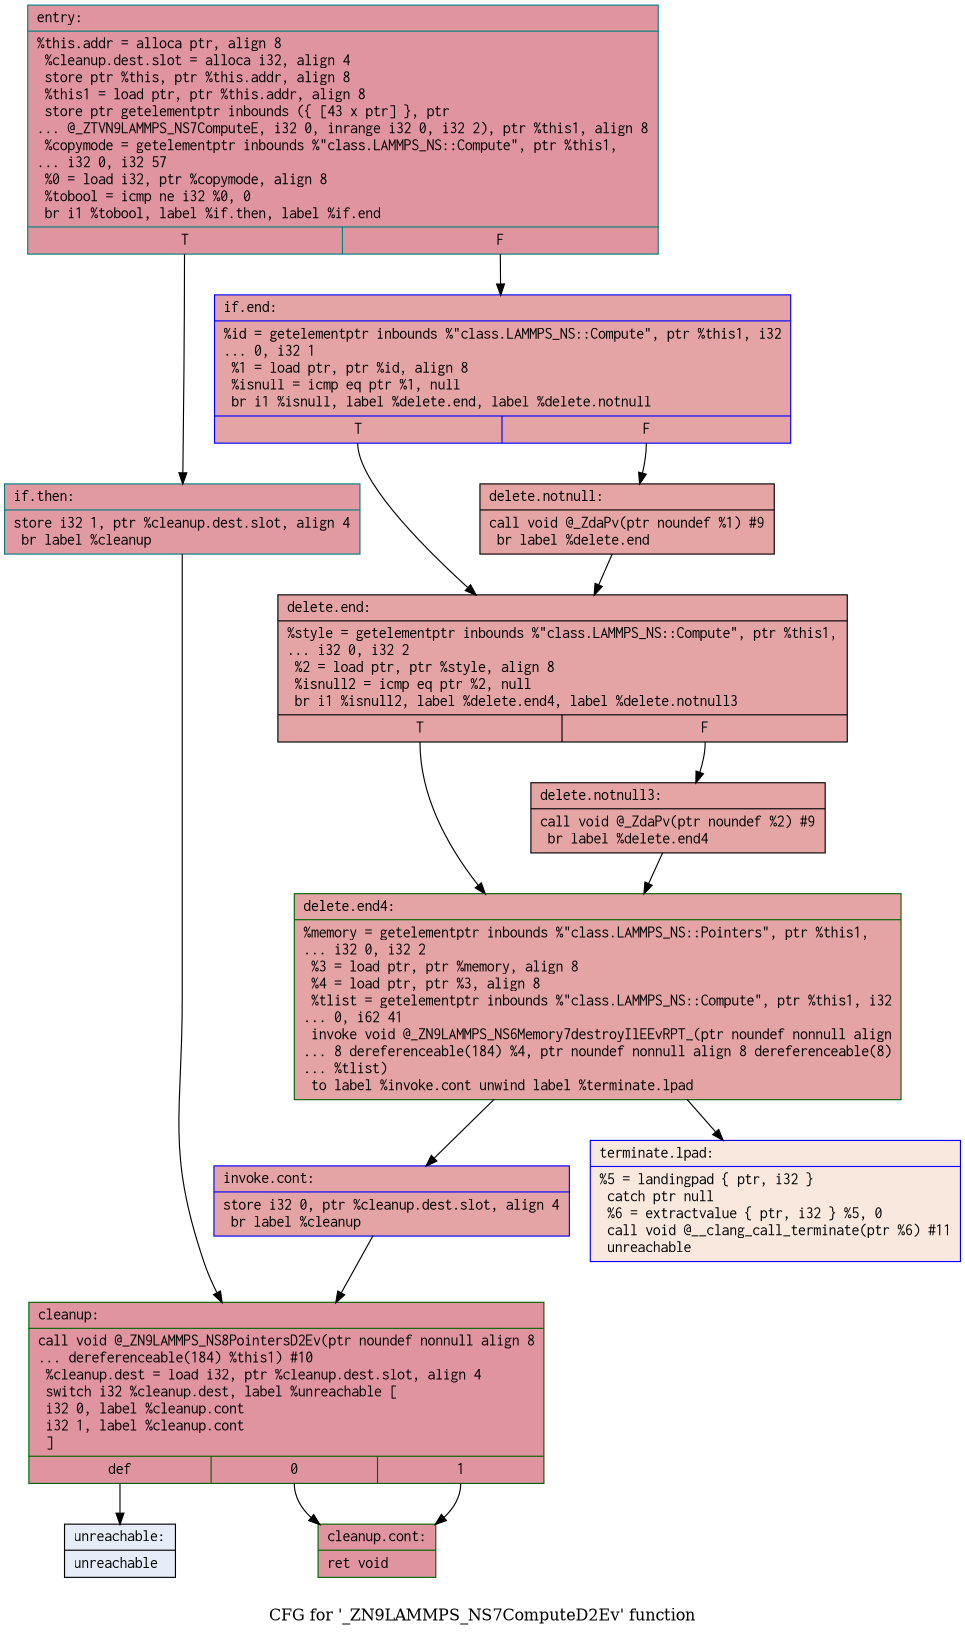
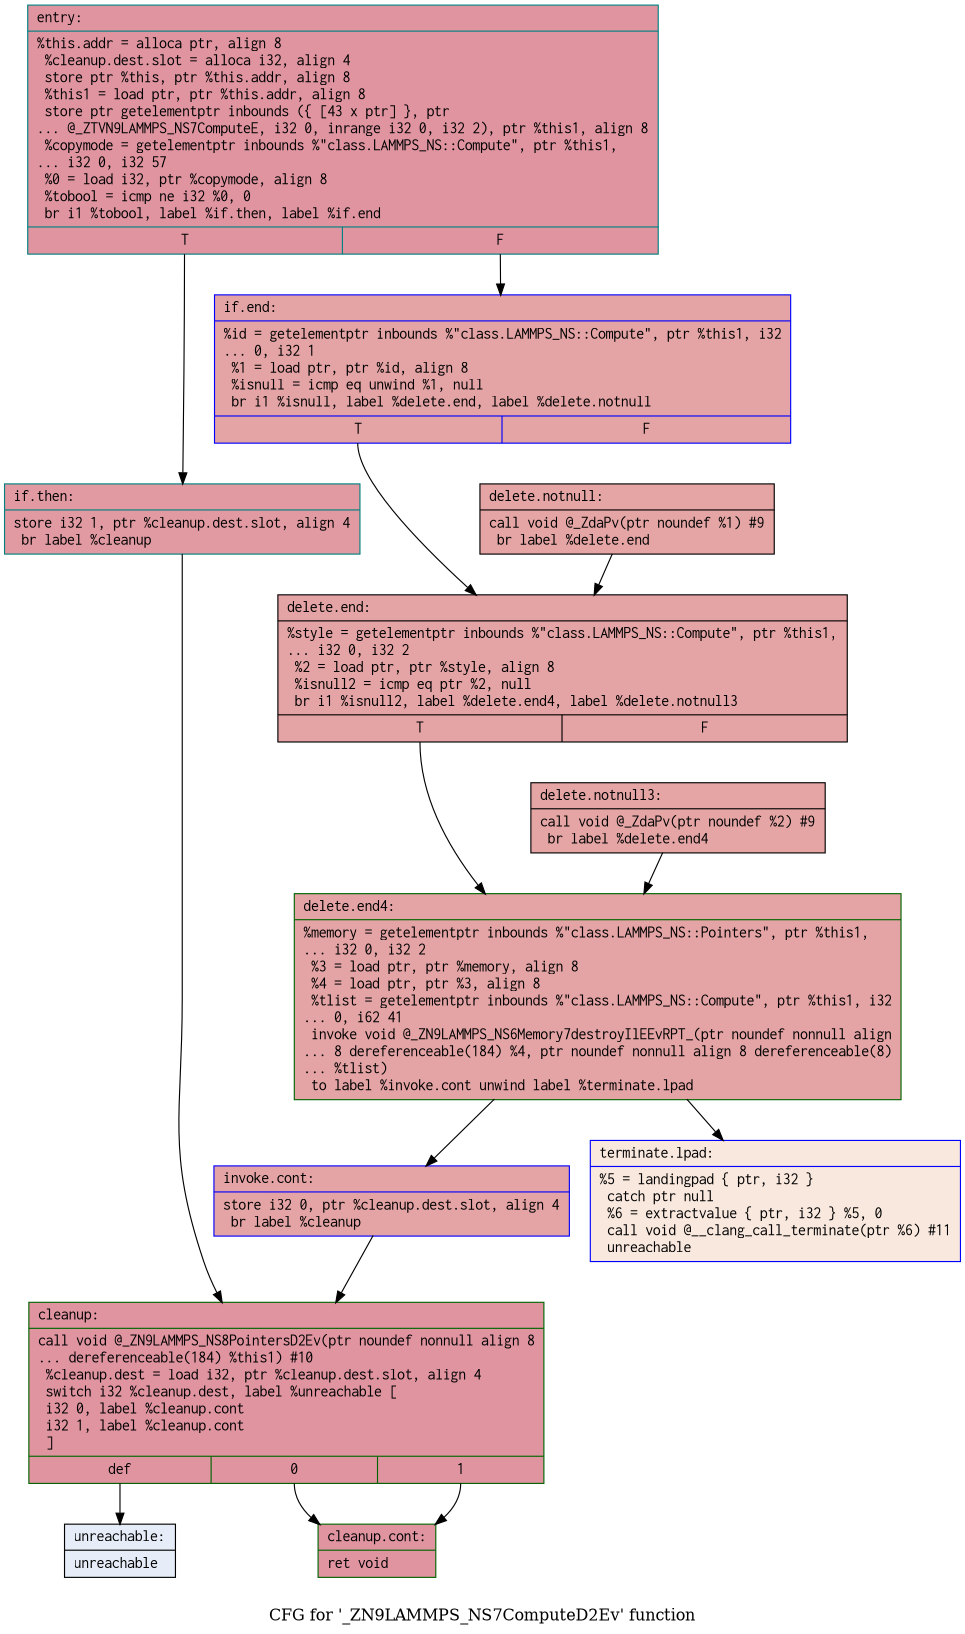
(342, 385) -> (354, 385)
(645, 458) -> none
(704, 757) -> none
